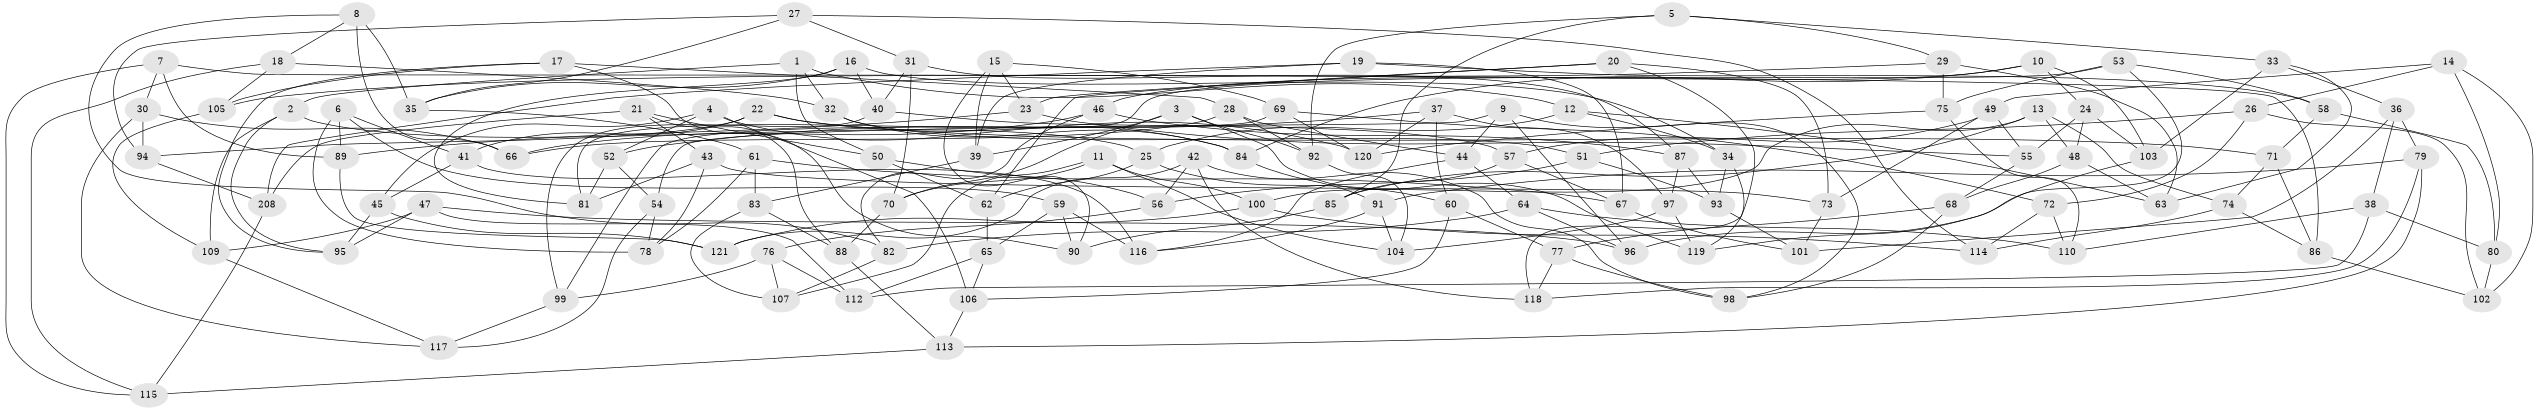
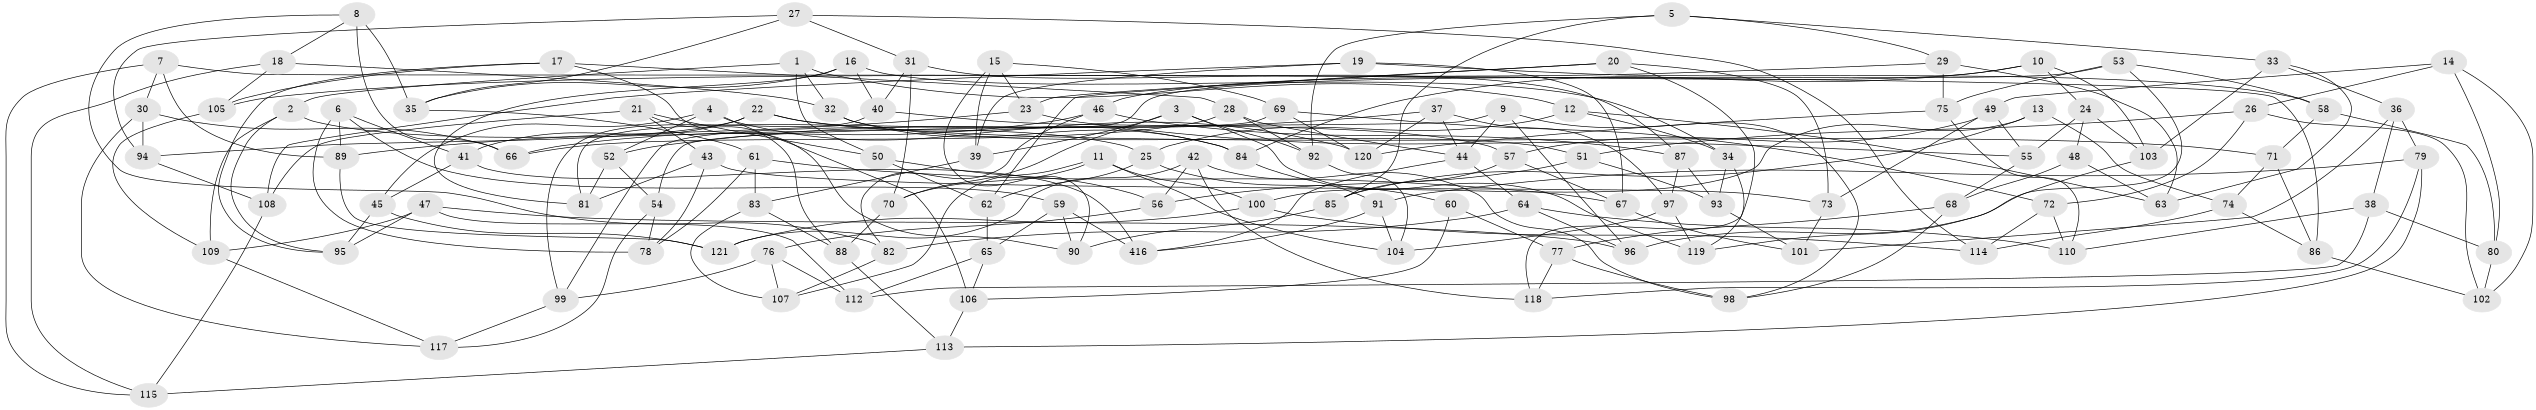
(2054, 130) -> none
(1438, 167) -> (1450, 134)
(267, 205) -> (267, 205)
(1139, 253) -> (1139, 253)
